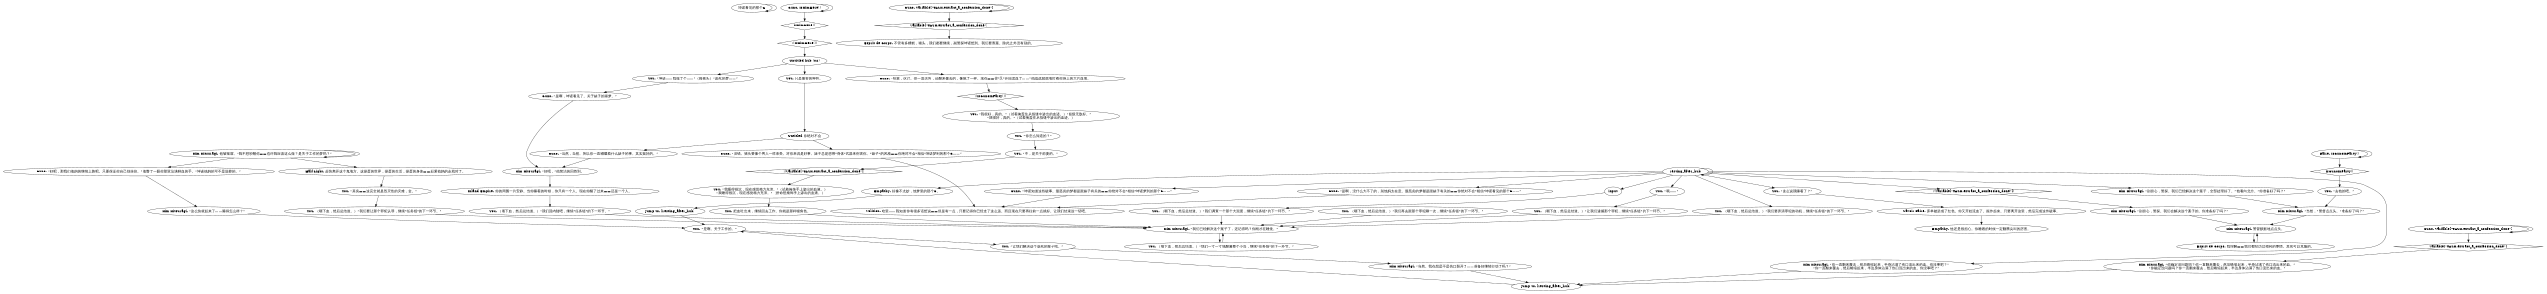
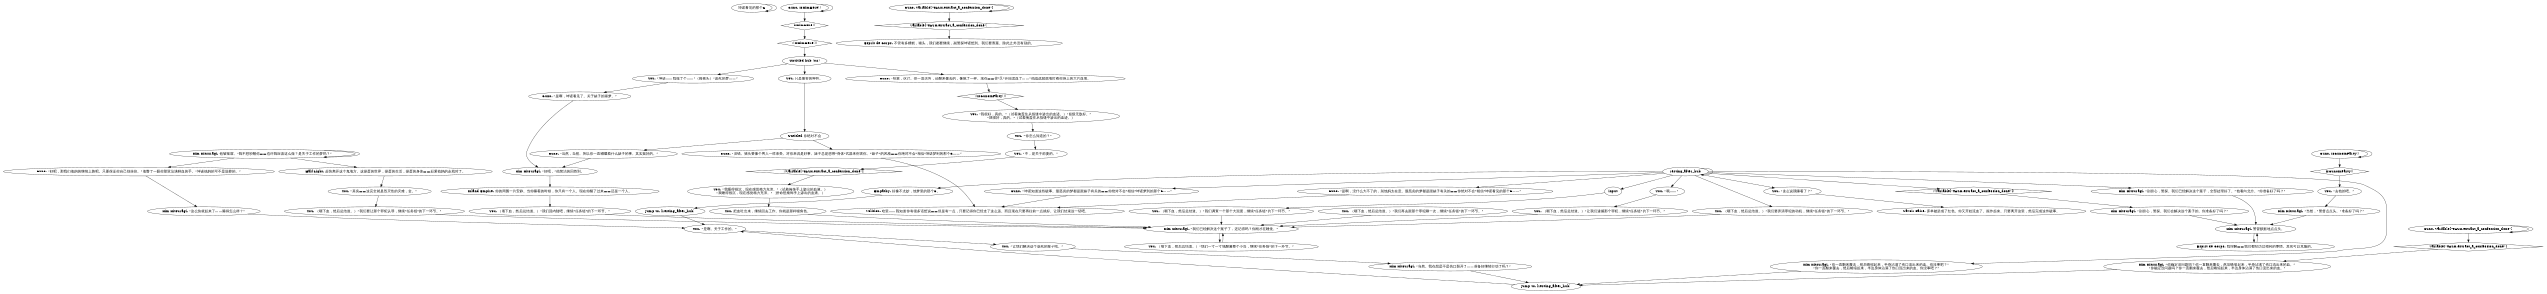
(2340, 154) -> (2340, 154)
(2261, 201) -> (2249, 205)
(1981, 229) -> none
